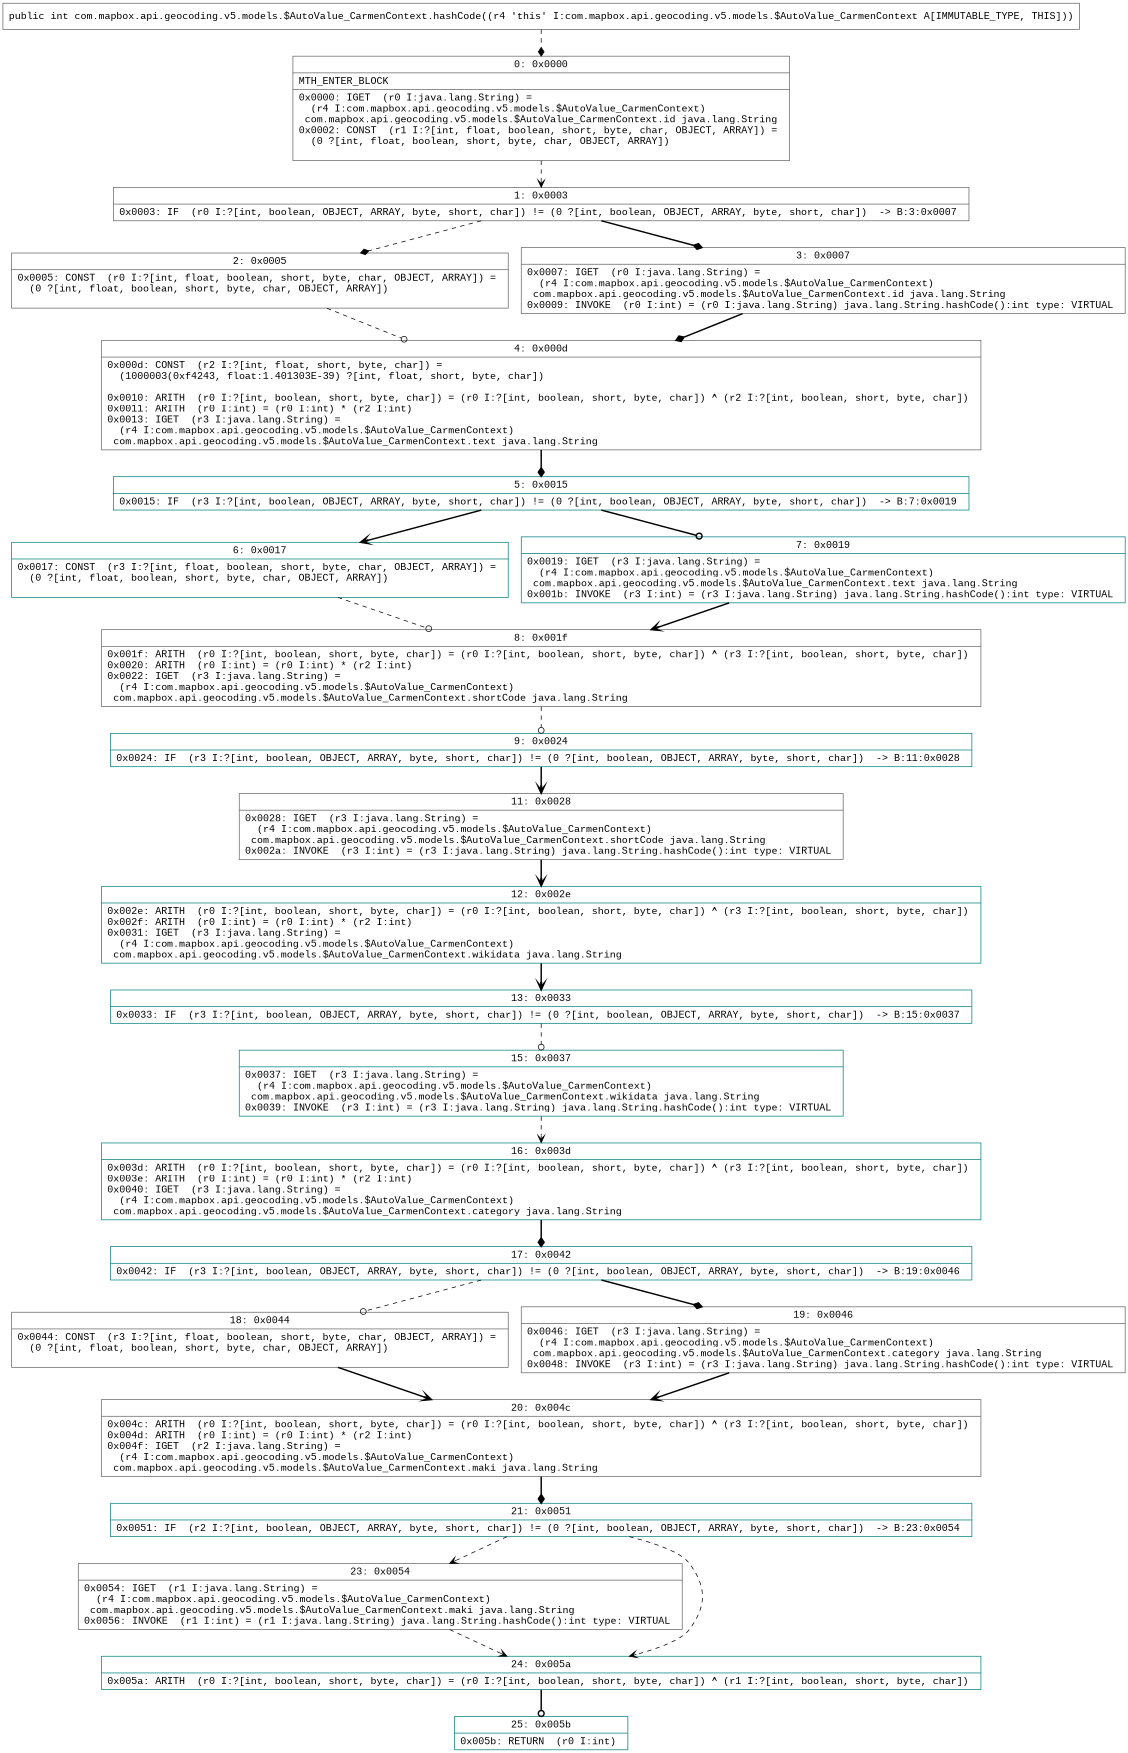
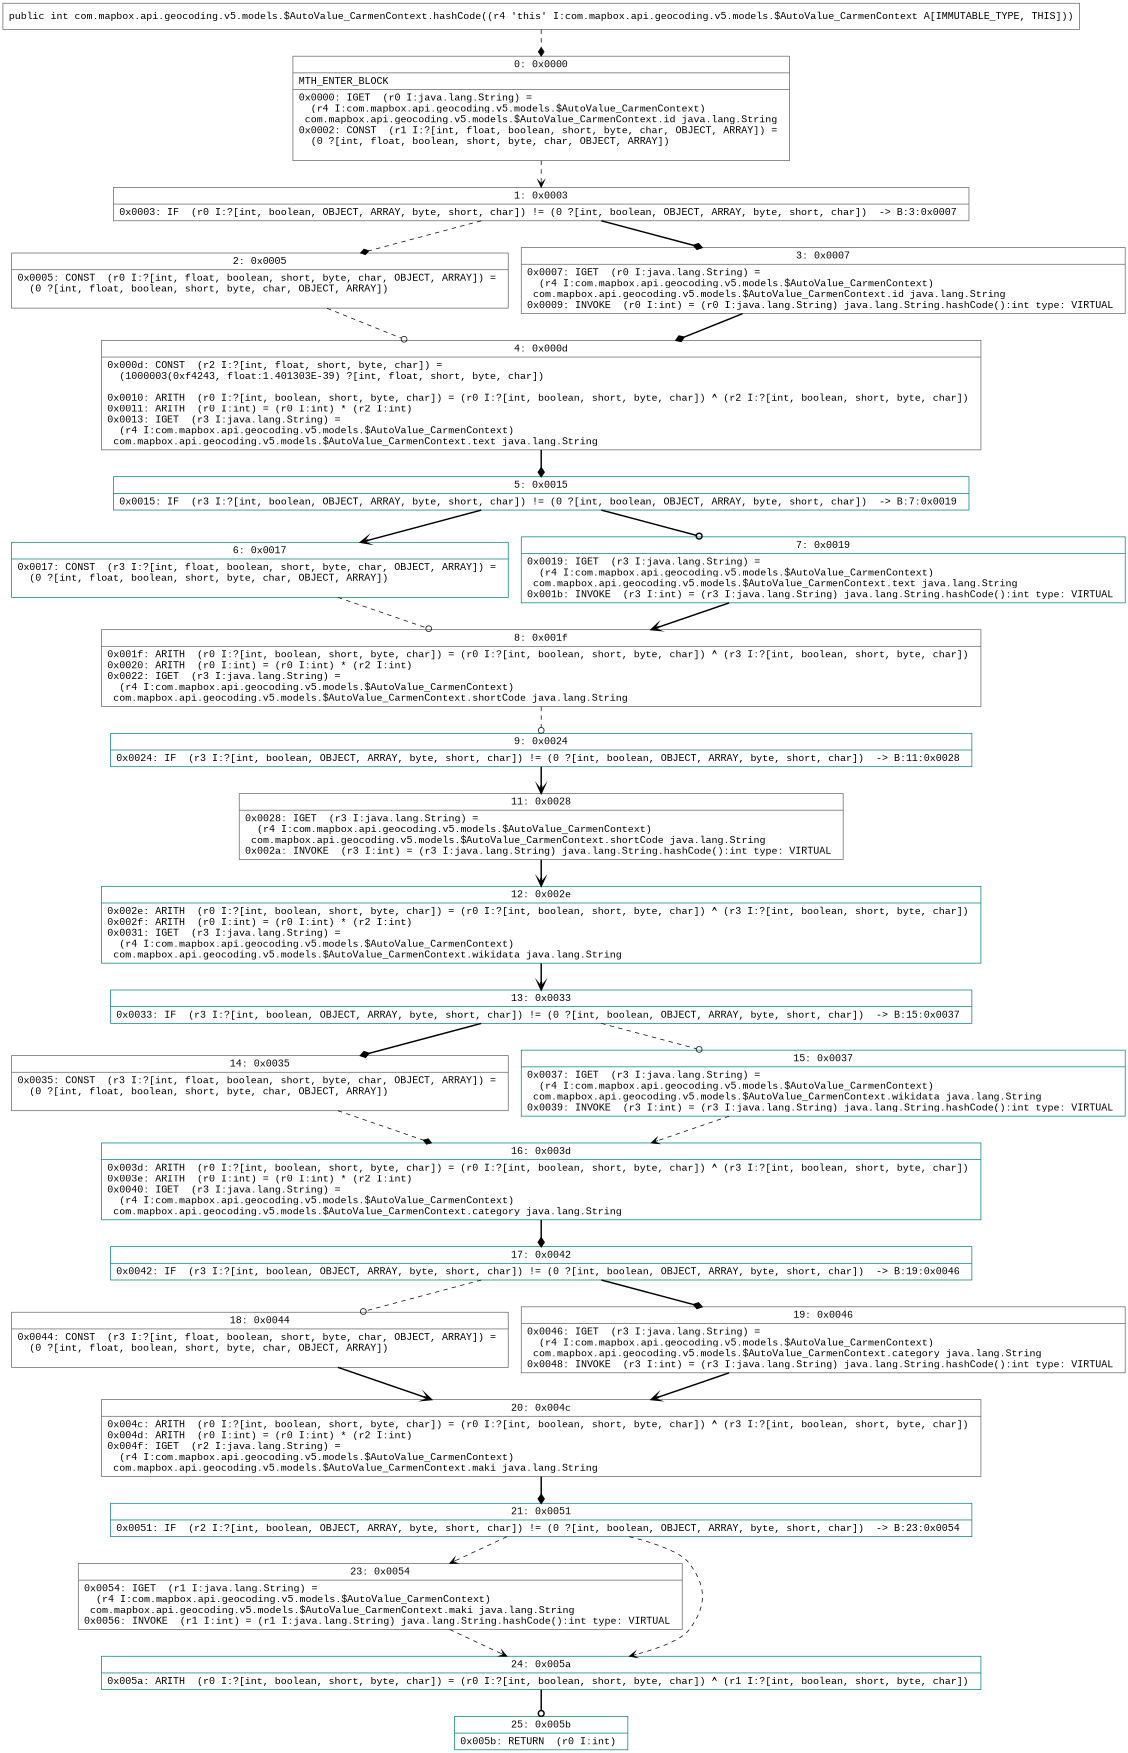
none -> (260, 1083)
